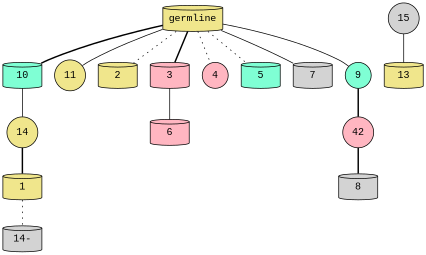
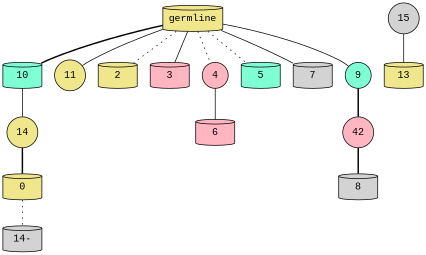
(181, 47) -> (181, 47)
(170, 104) -> (215, 104)
(22, 187) -> (22, 187)
